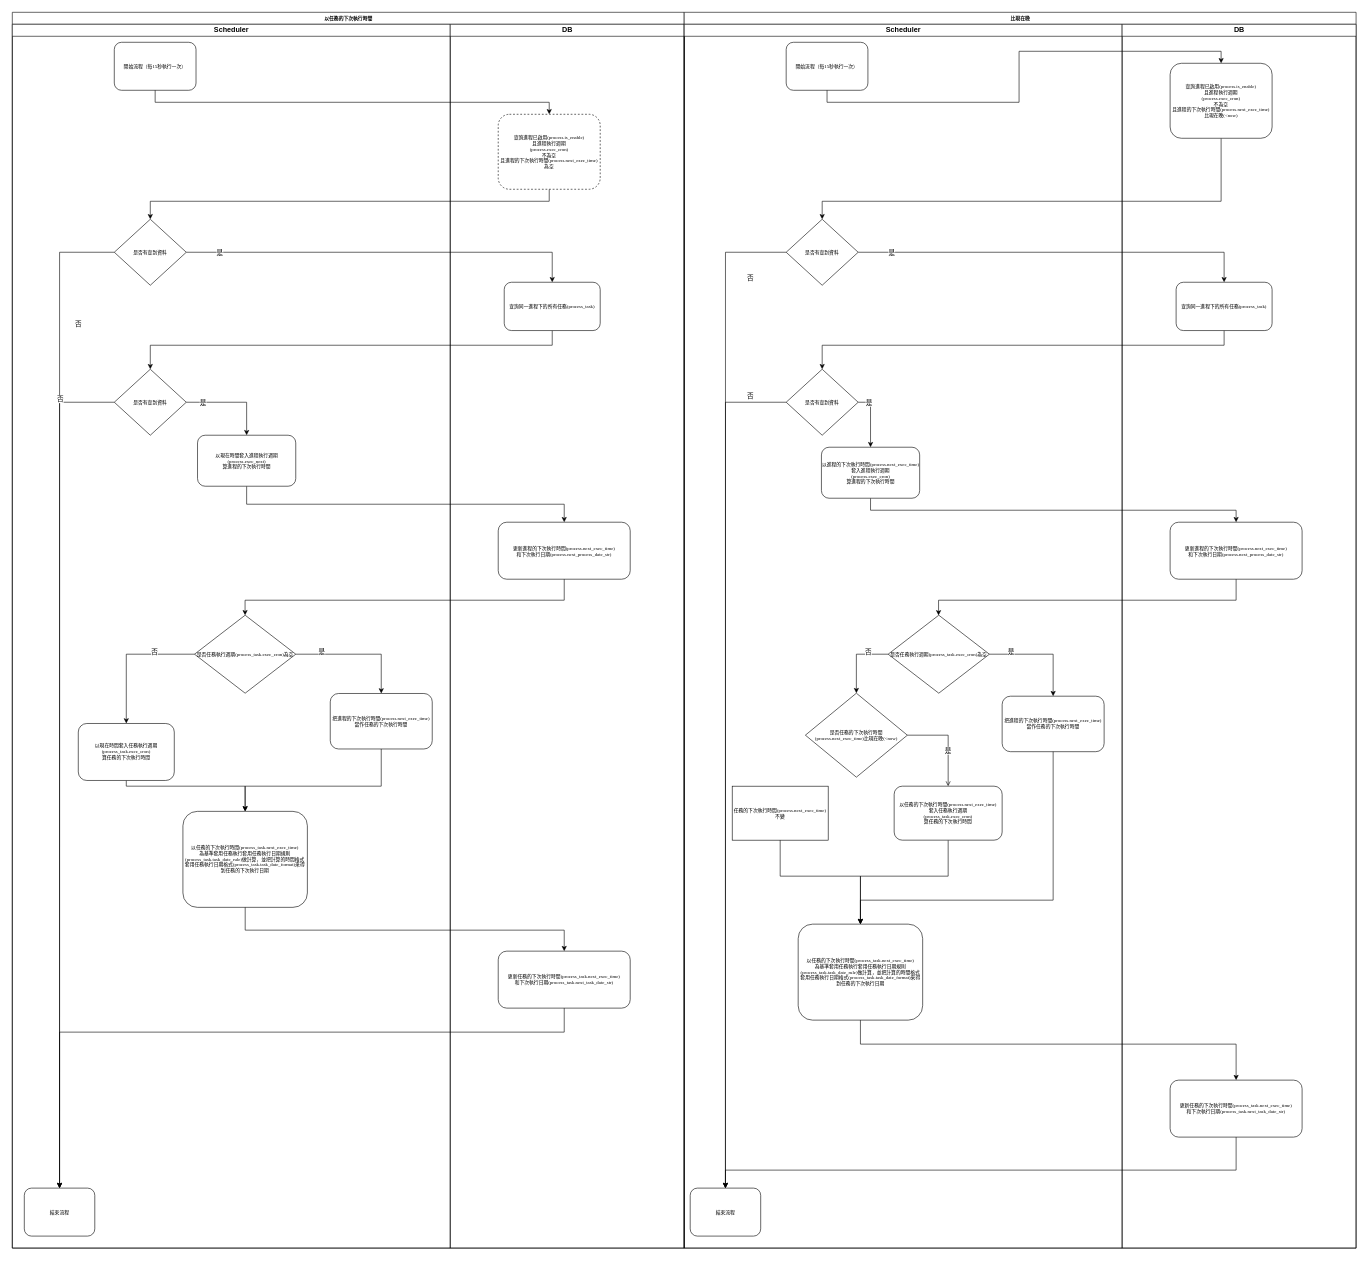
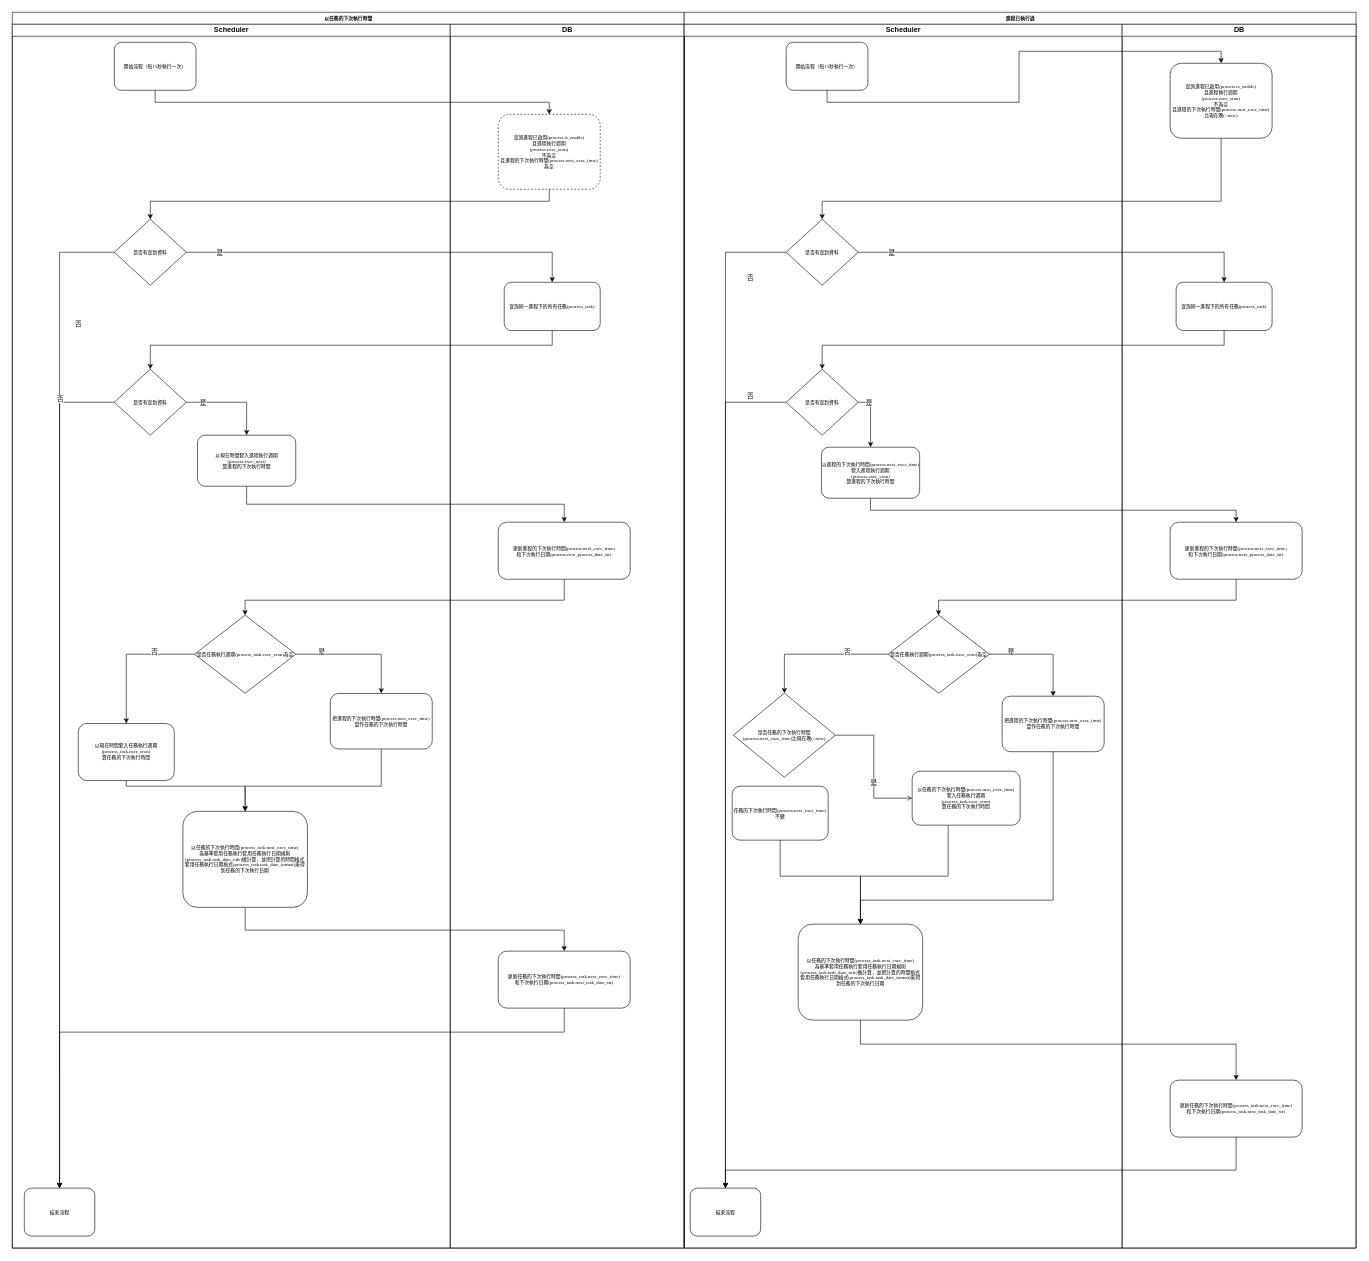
(1021, 18) -> (1021, 18)
(857, 735) -> (785, 735)
(780, 813) -> (780, 813)
(948, 813) -> (966, 798)
